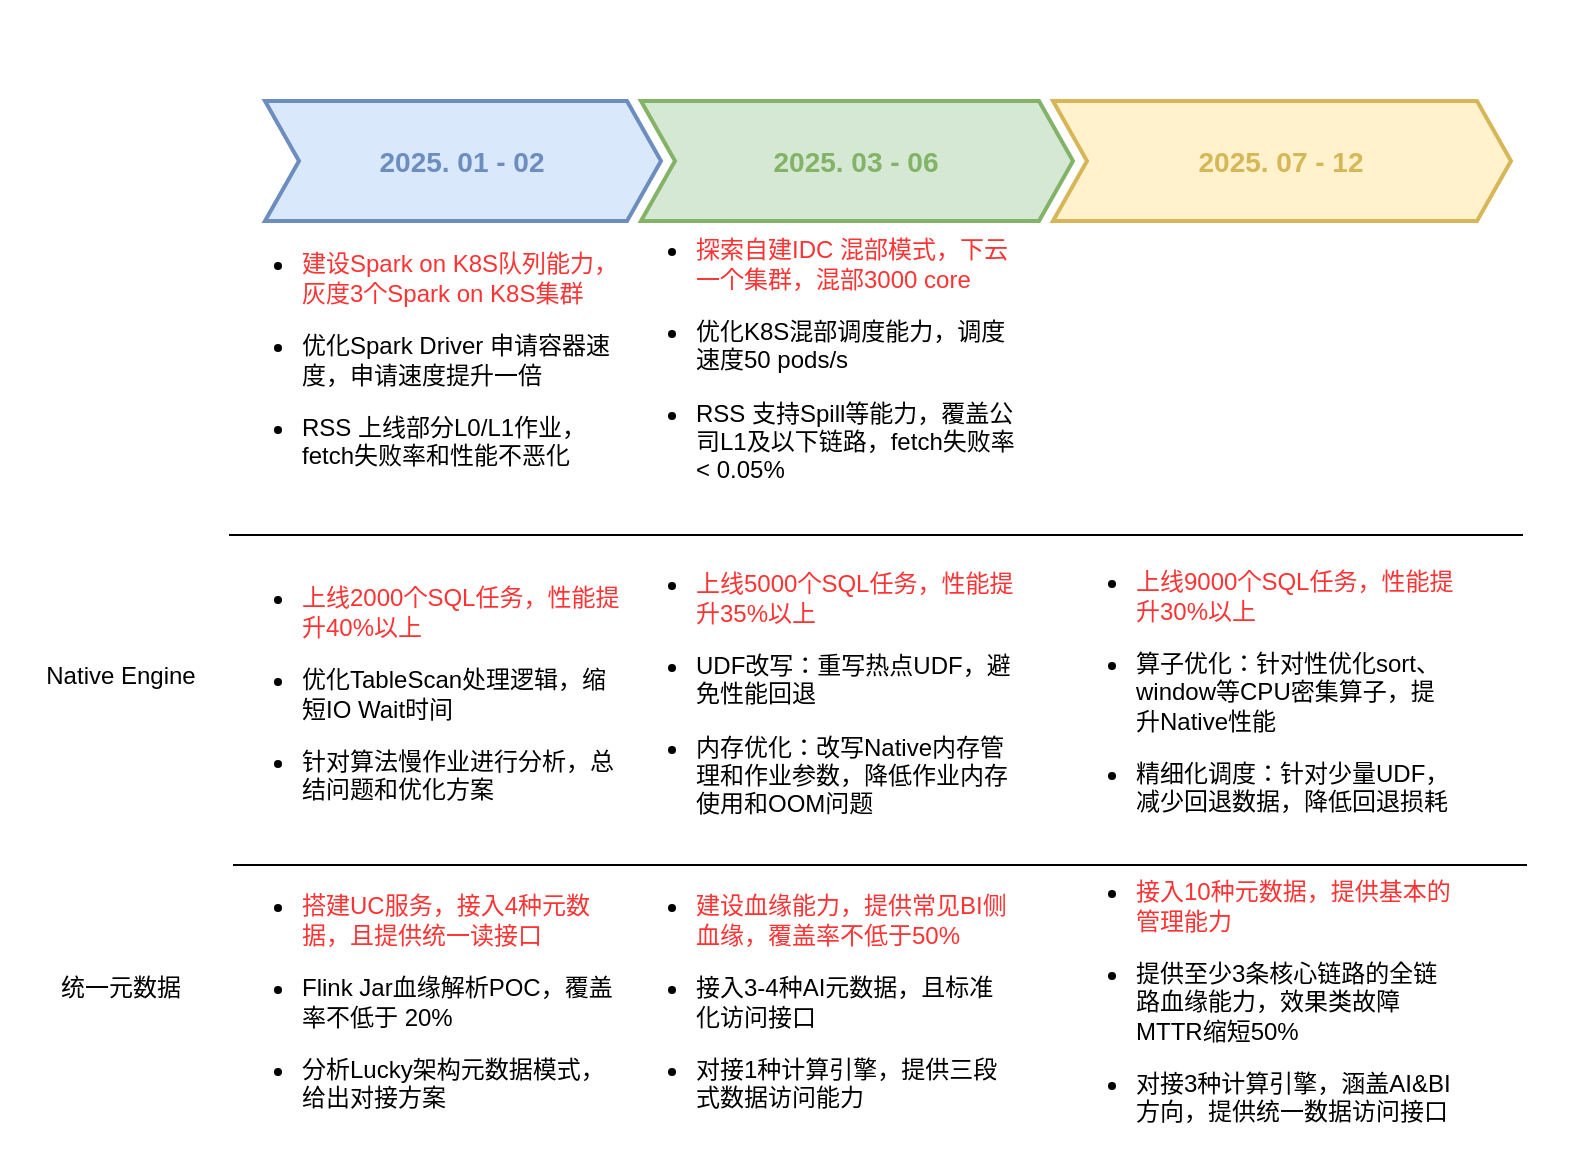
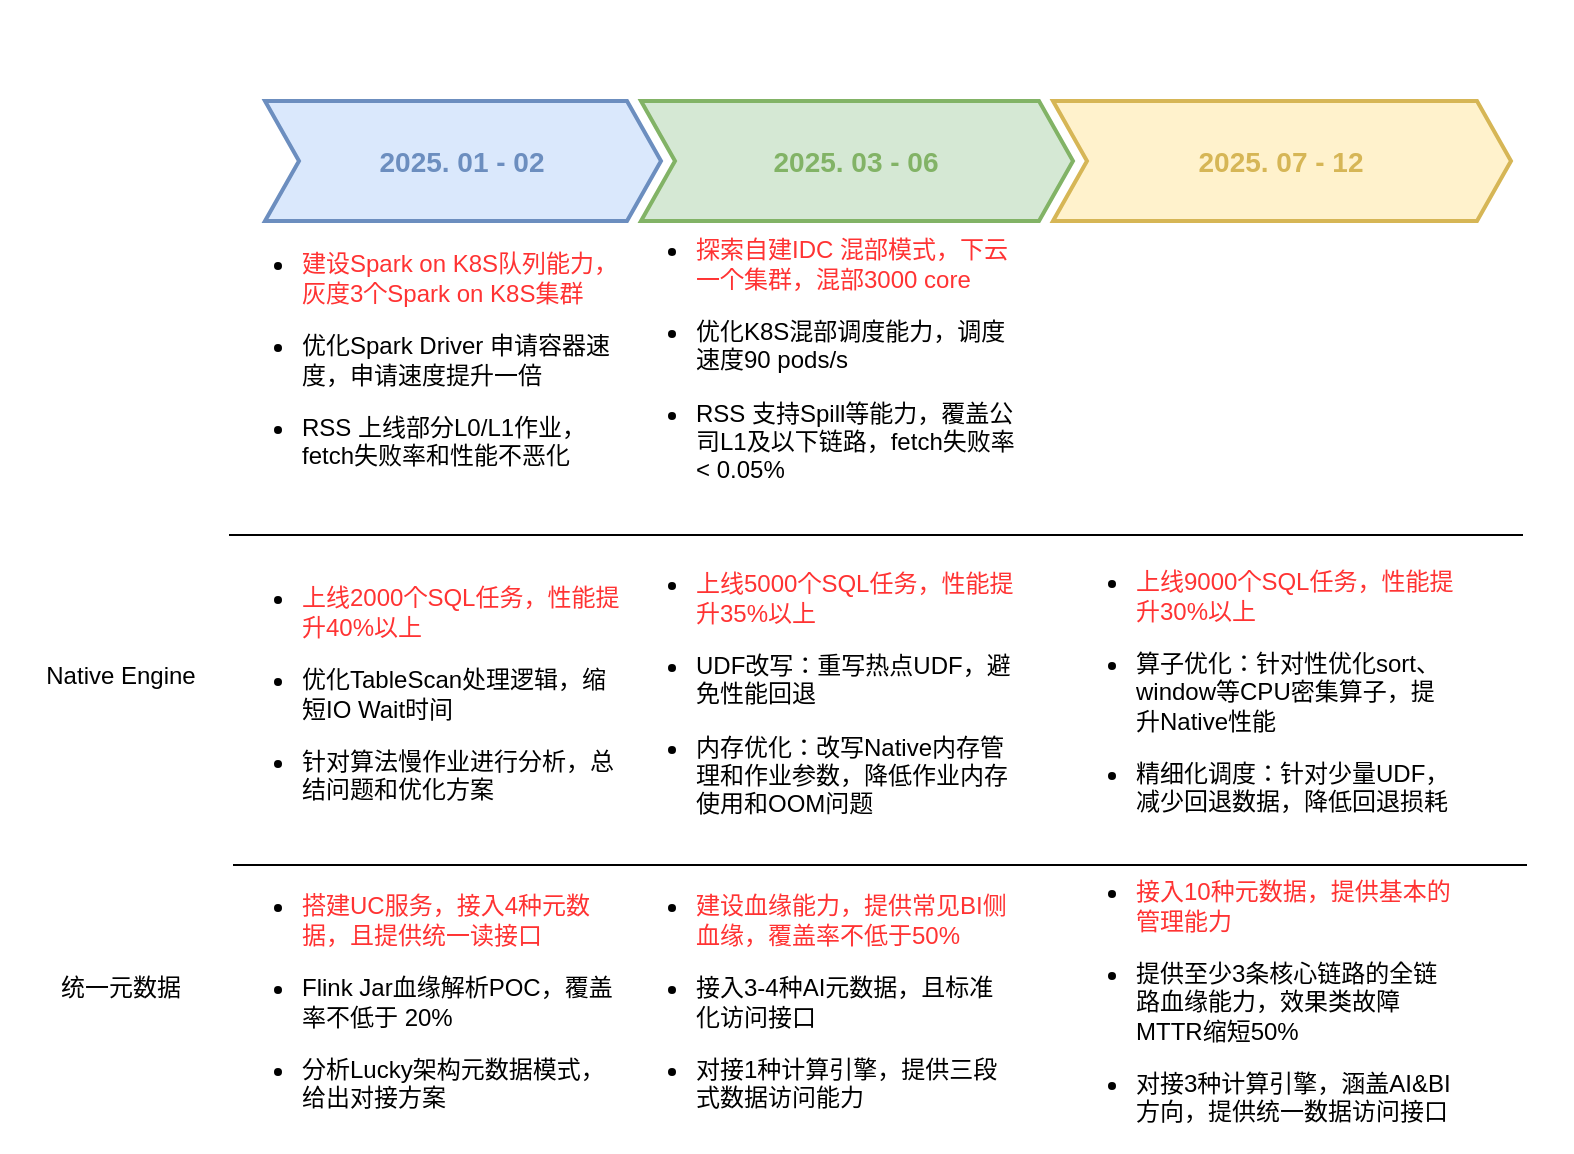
(817, 361) -> (817, 361)
